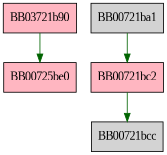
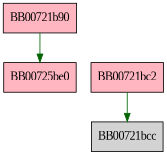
(40, 18) -> (40, 18)
(127, 18) -> none
